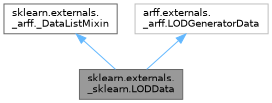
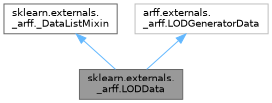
(131, 84) -> (131, 84)
